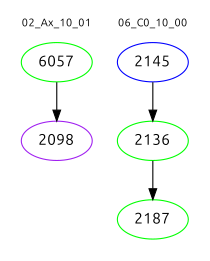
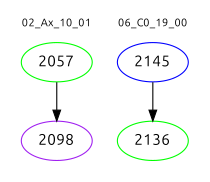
(153, 23) -> (153, 23)
(57, 62) -> (57, 62)
(153, 219) -> none
